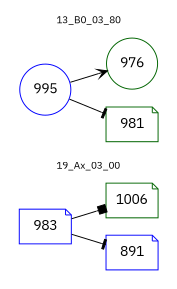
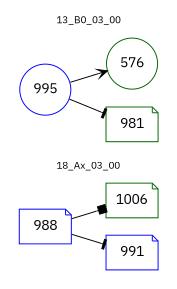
(89, 21) -> (89, 21)
(132, 64) -> (132, 64)
(89, 166) -> (89, 166)
(45, 227) -> (45, 227)
(132, 253) -> (132, 253)
